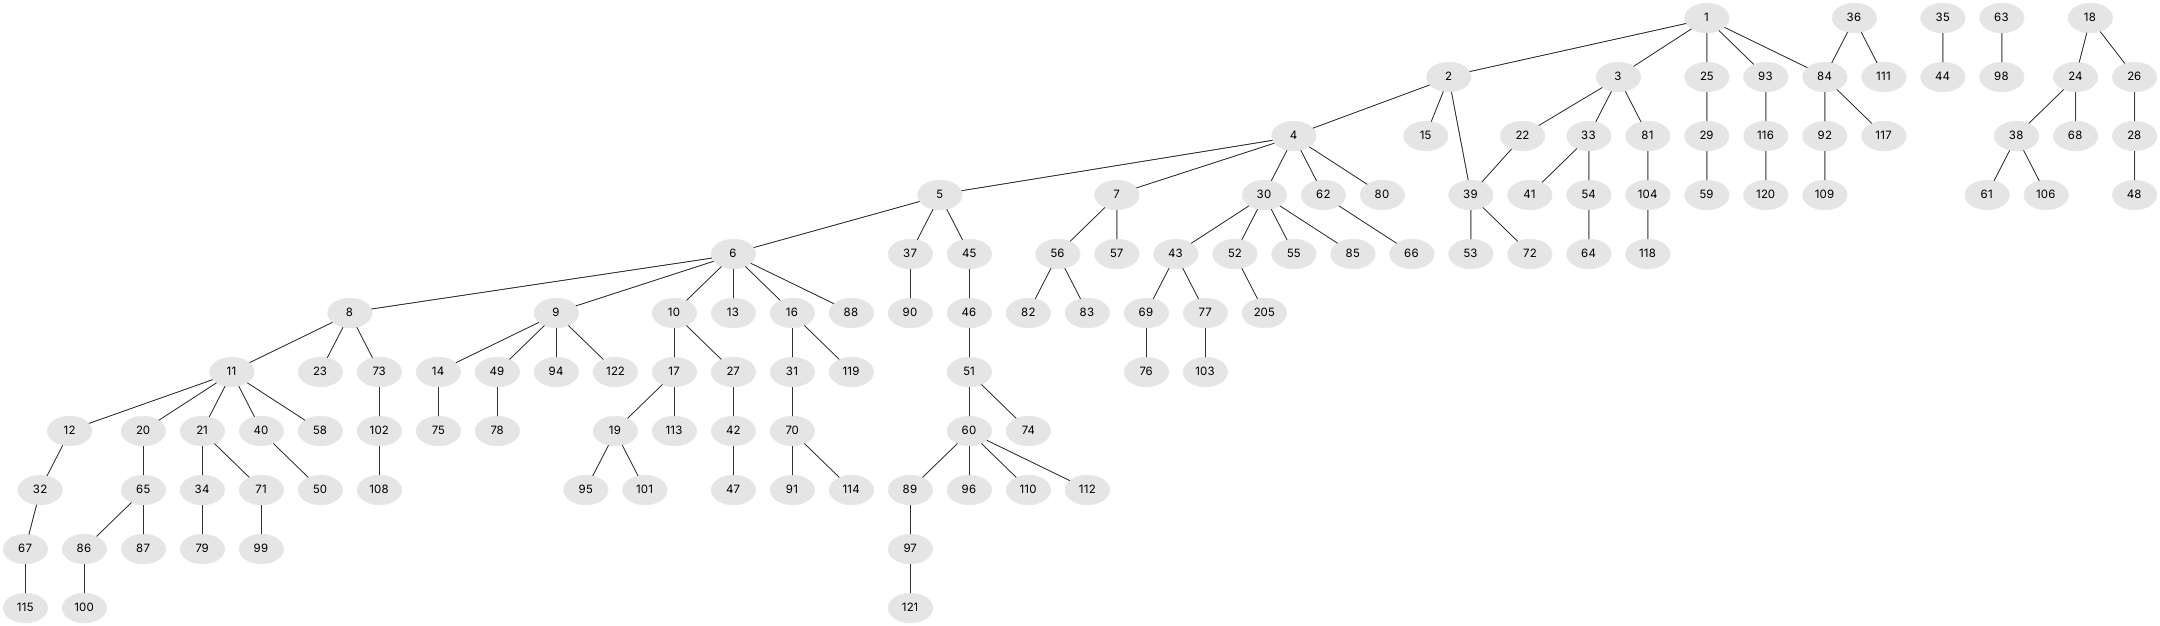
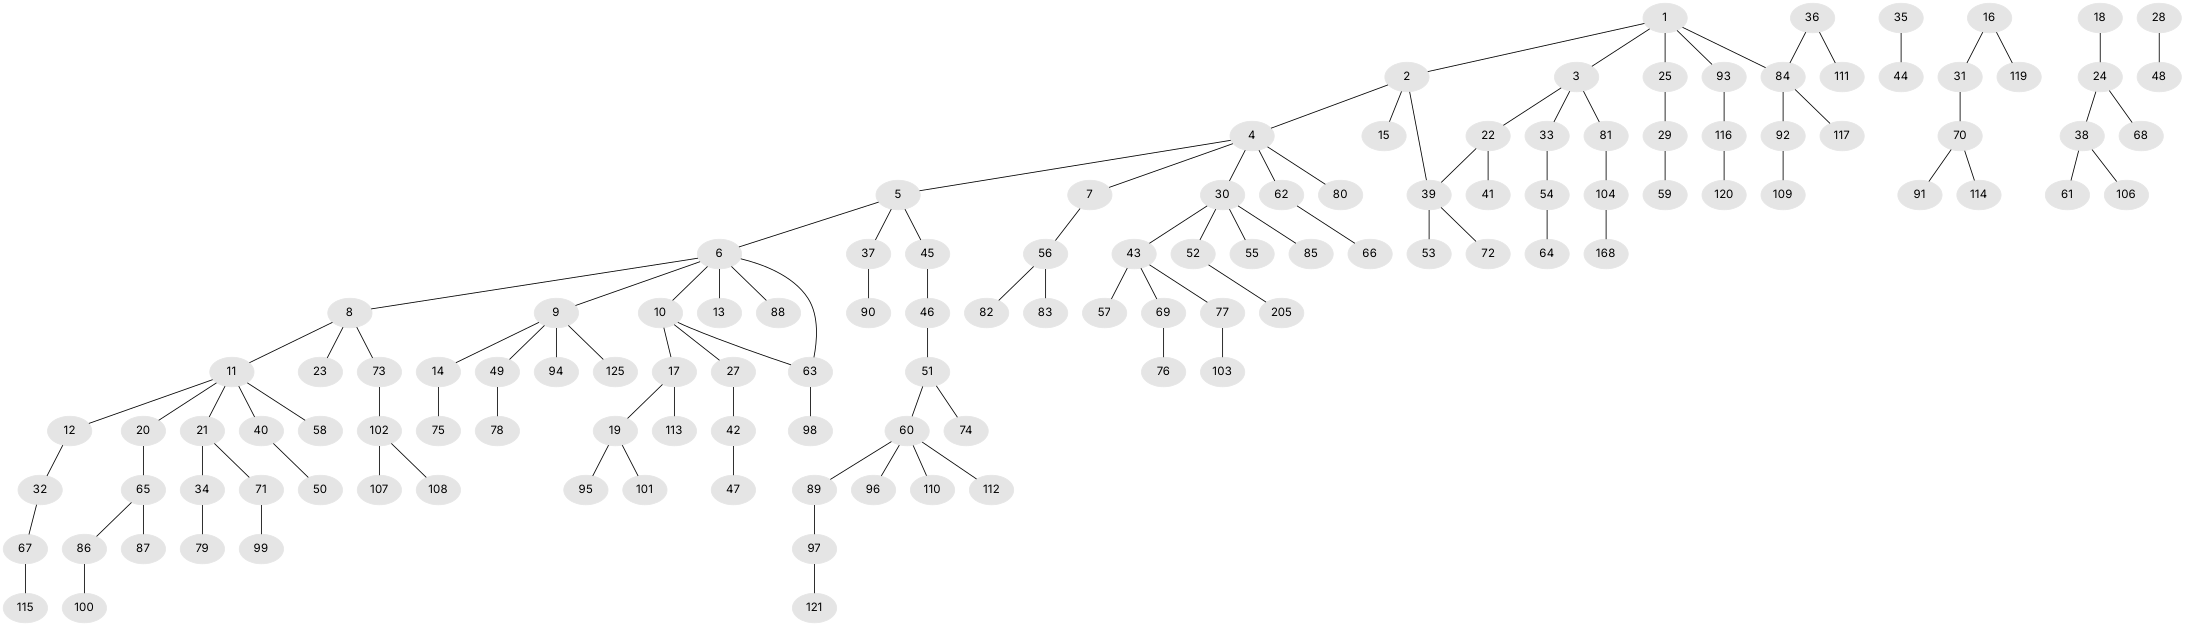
(2135, 77) -> none
(1559, 165) -> (1488, 166)
(1117, 225) -> (1119, 284)
(1648, 254) -> (1606, 254)
(763, 283) -> (802, 291)
none -> (734, 345)
(615, 372) -> (615, 372)
none -> (379, 490)
